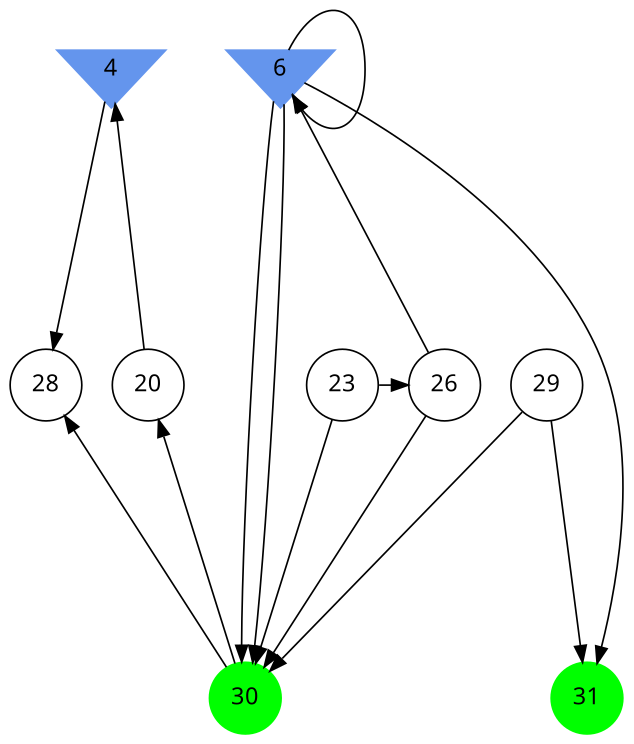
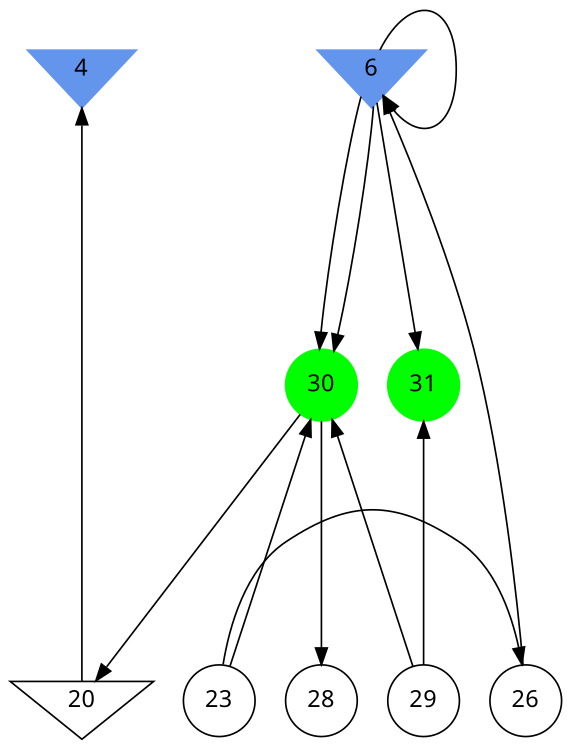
(81, 217) -> none
(148, 385) -> (82, 701)
(350, 534) -> none
